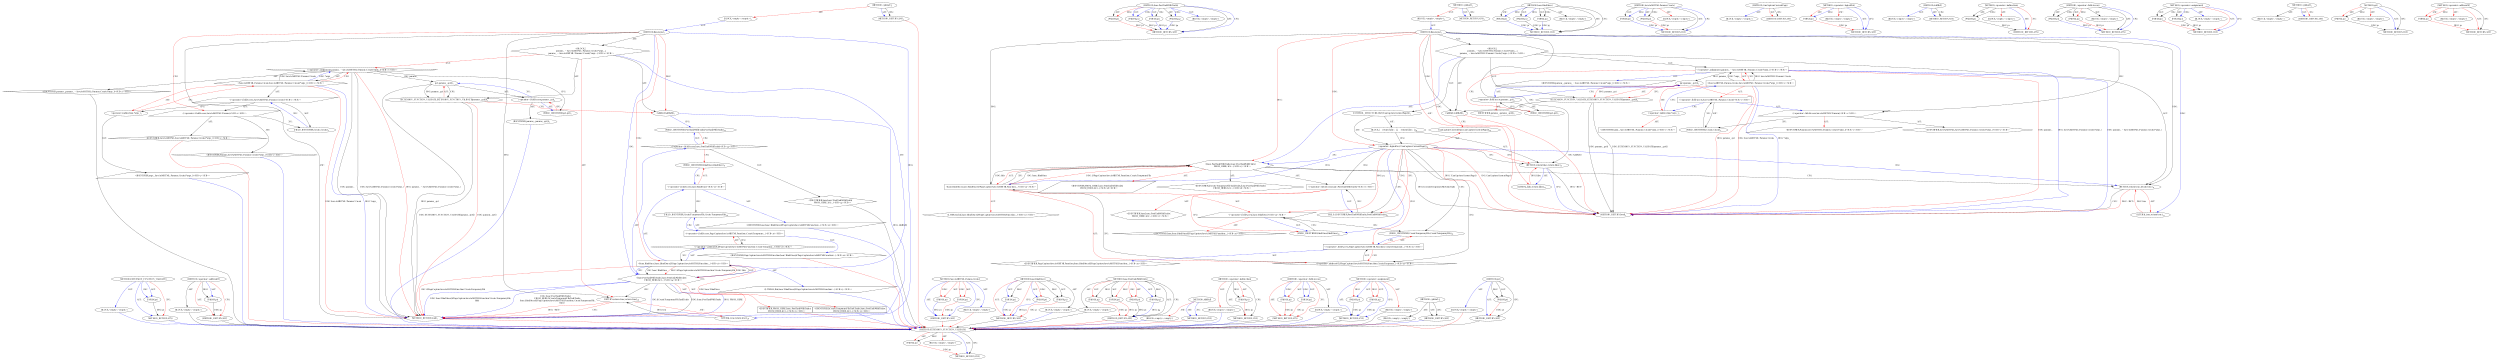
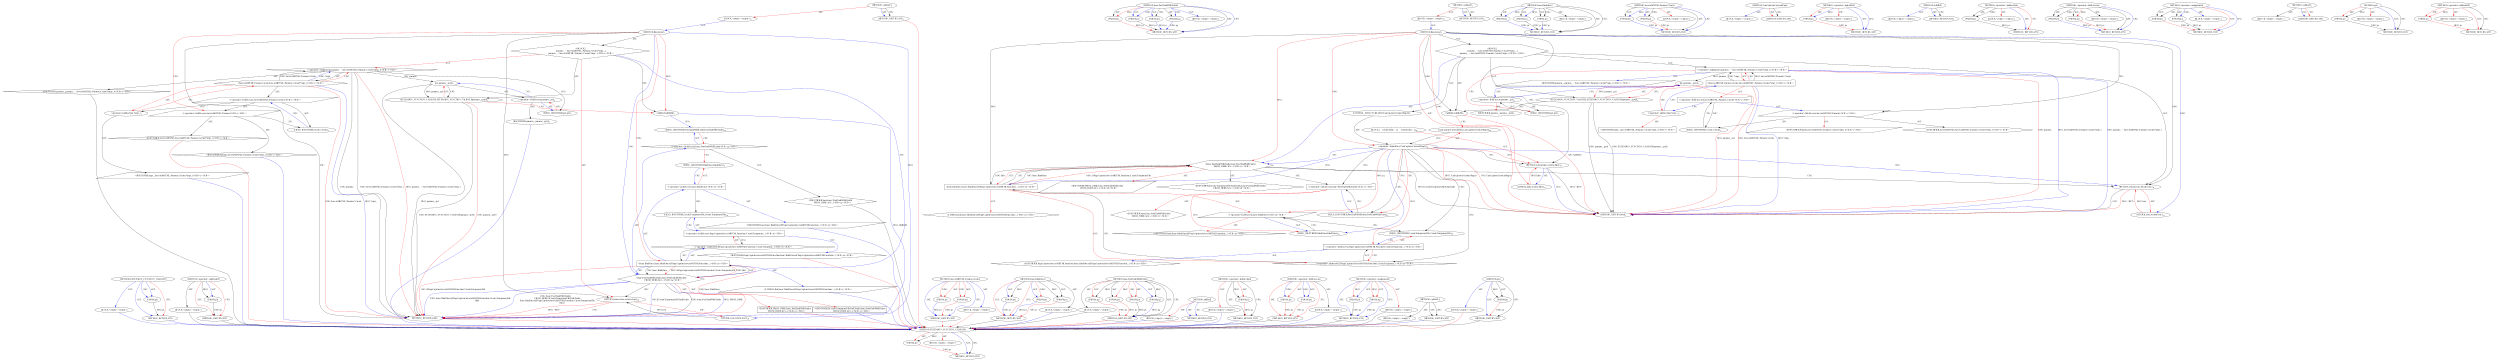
(1388, 121) -> none
(1398, 138) -> (1430, 137)
(1478, 142) -> (1478, 142)
